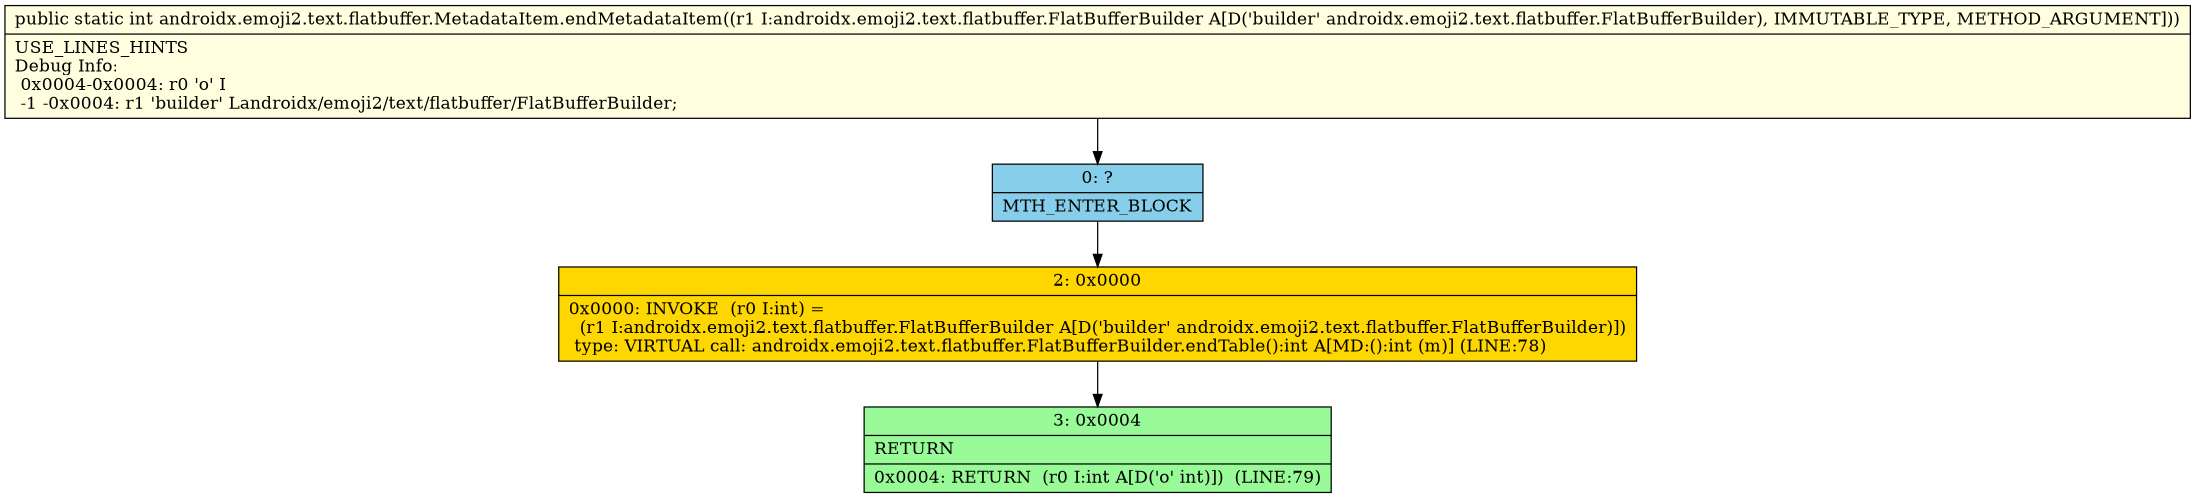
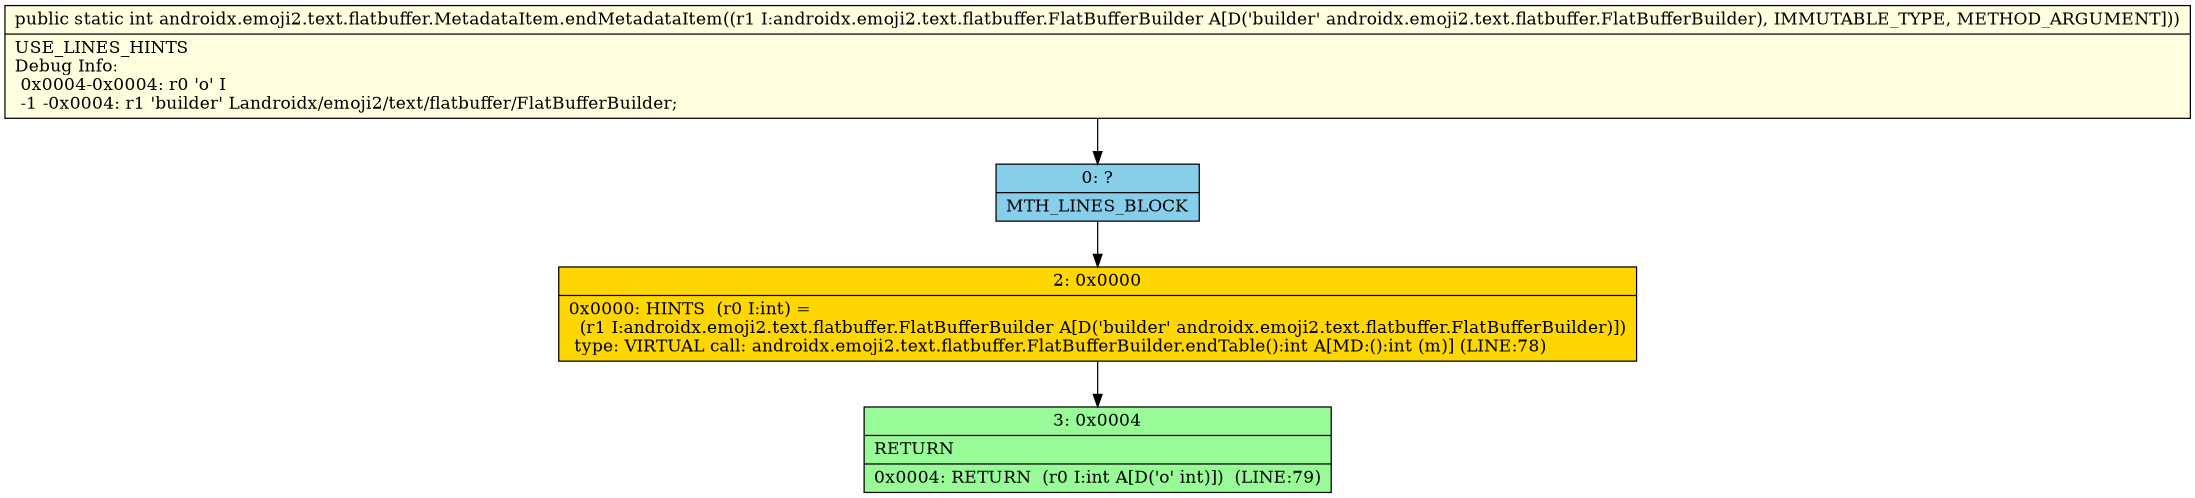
(1098, 206) -> (1098, 206)
(700, 309) -> (693, 309)
